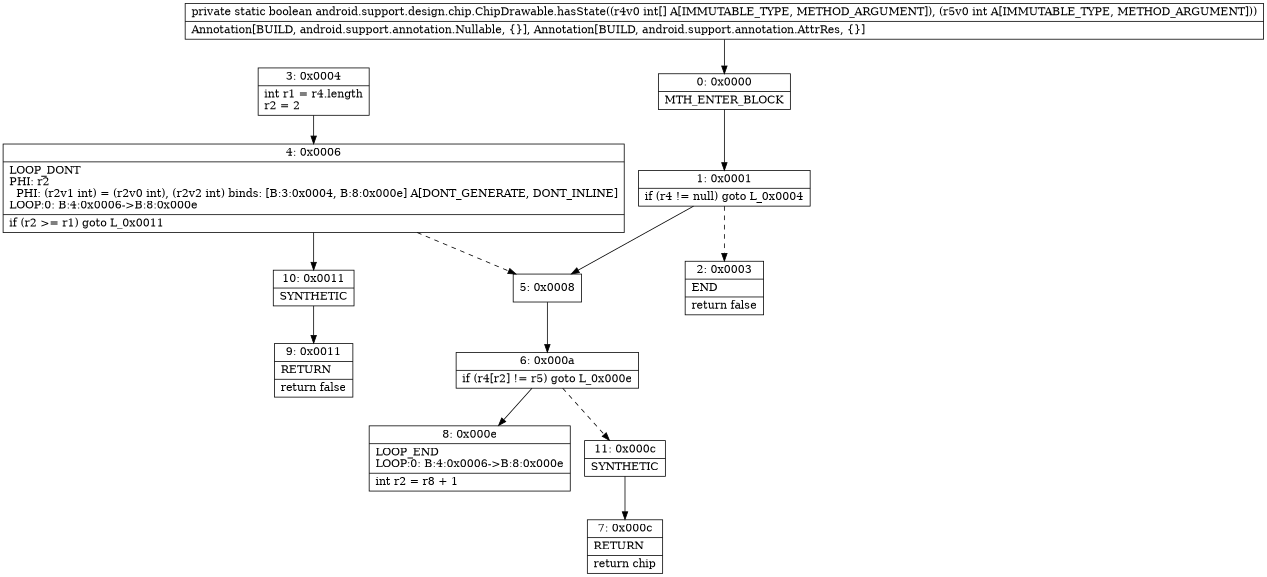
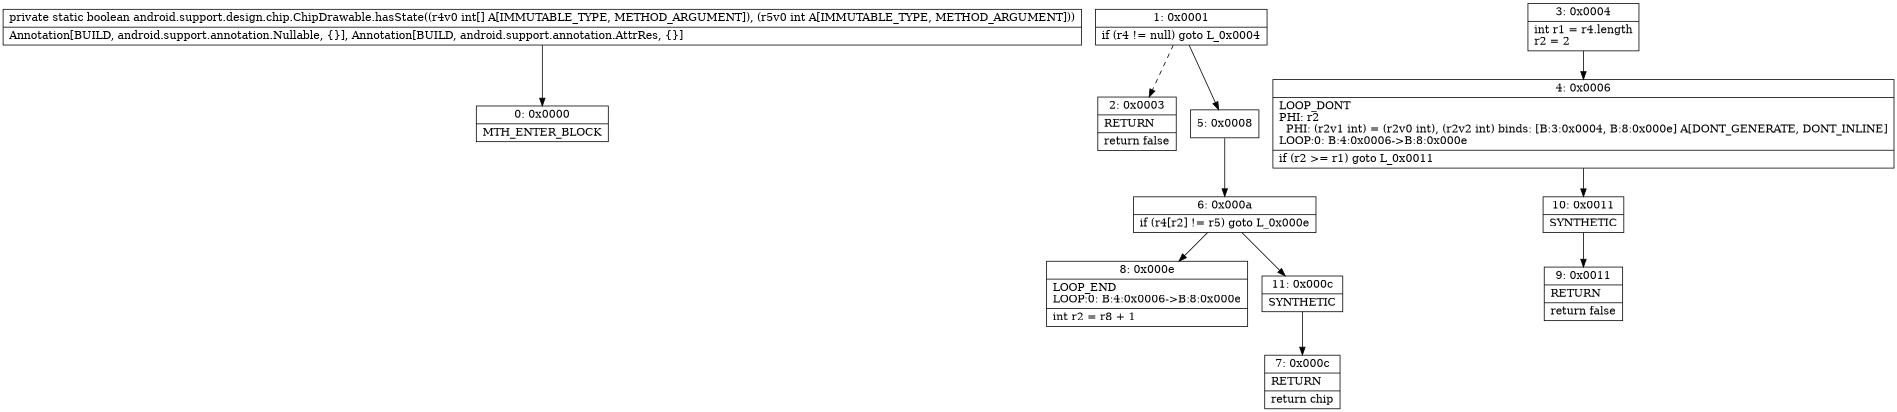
(724, 136) -> none
(463, 252) -> none
(705, 288) -> (1129, 123)
(583, 411) -> (1261, 251)
